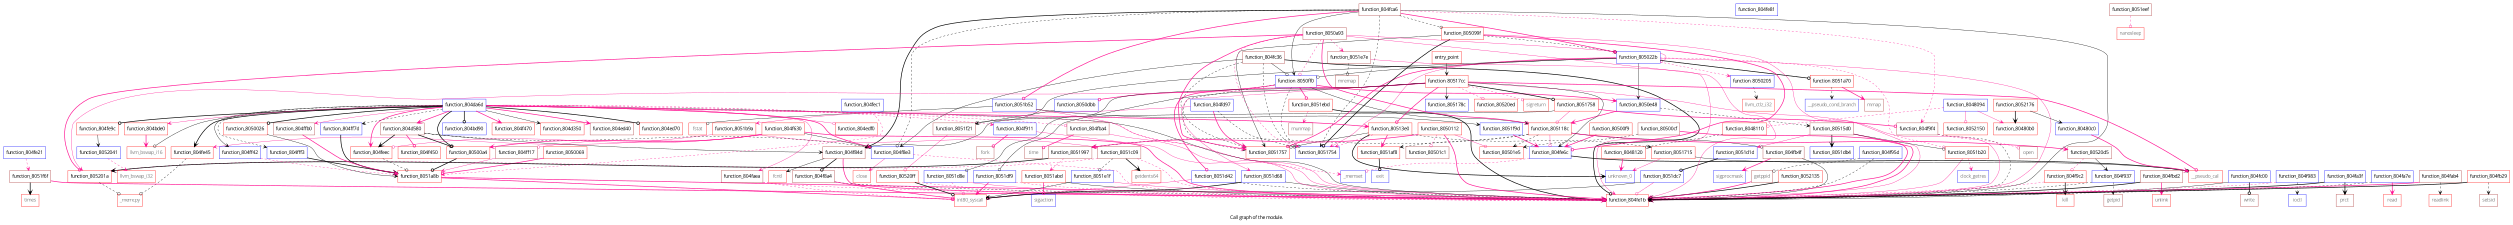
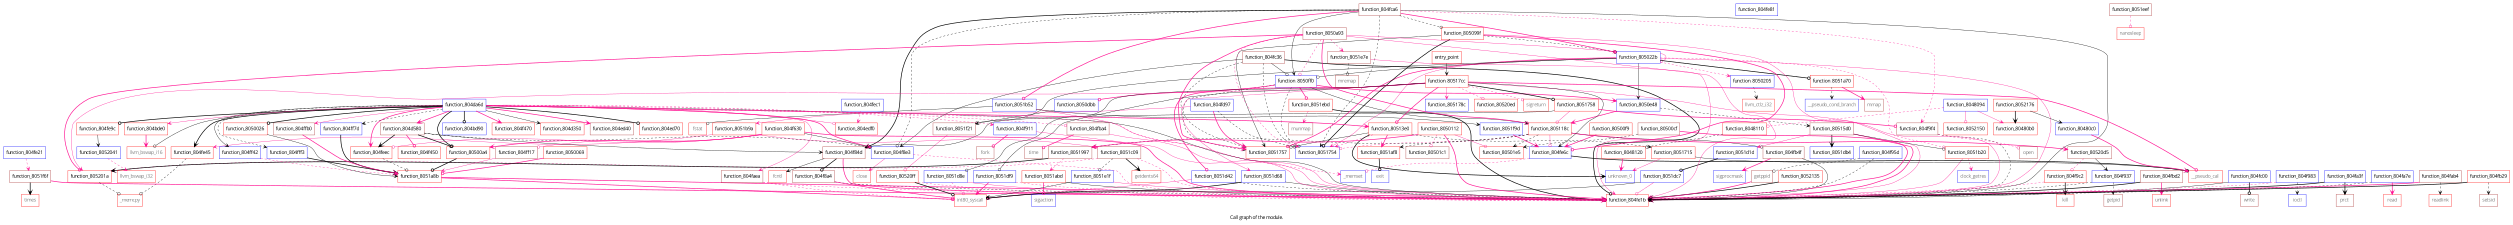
(1447, 91) -> (1447, 91)
none -> (1435, 142)
(677, 157) -> (860, 116)
